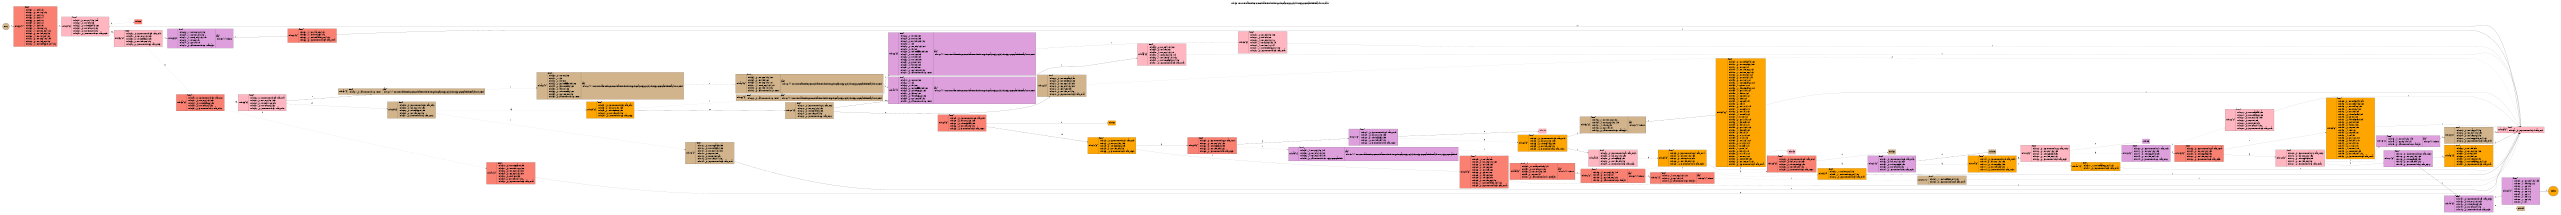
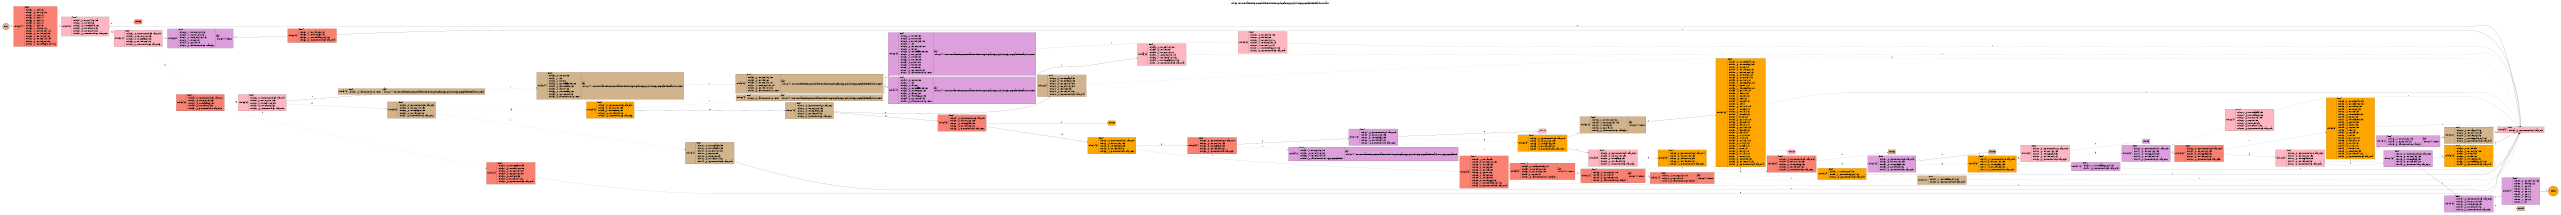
(861, 104) -> (885, 117)
(2096, 167) -> (2096, 167)
